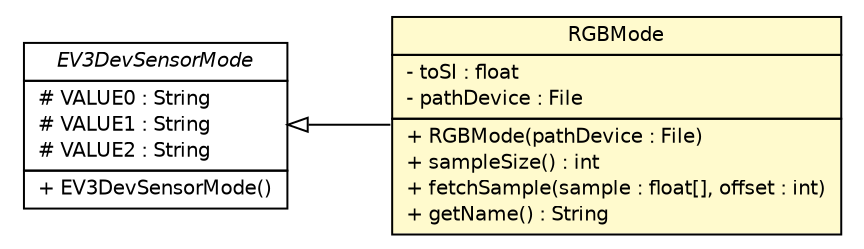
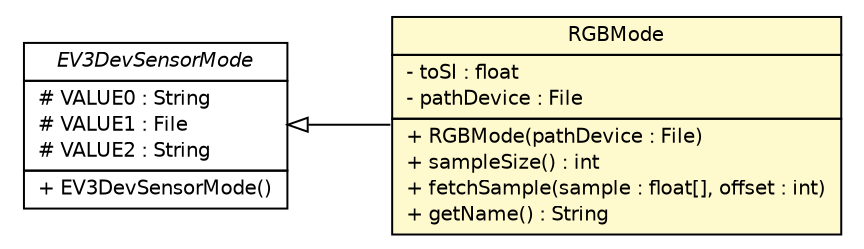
(125, 125) -> (114, 125)
